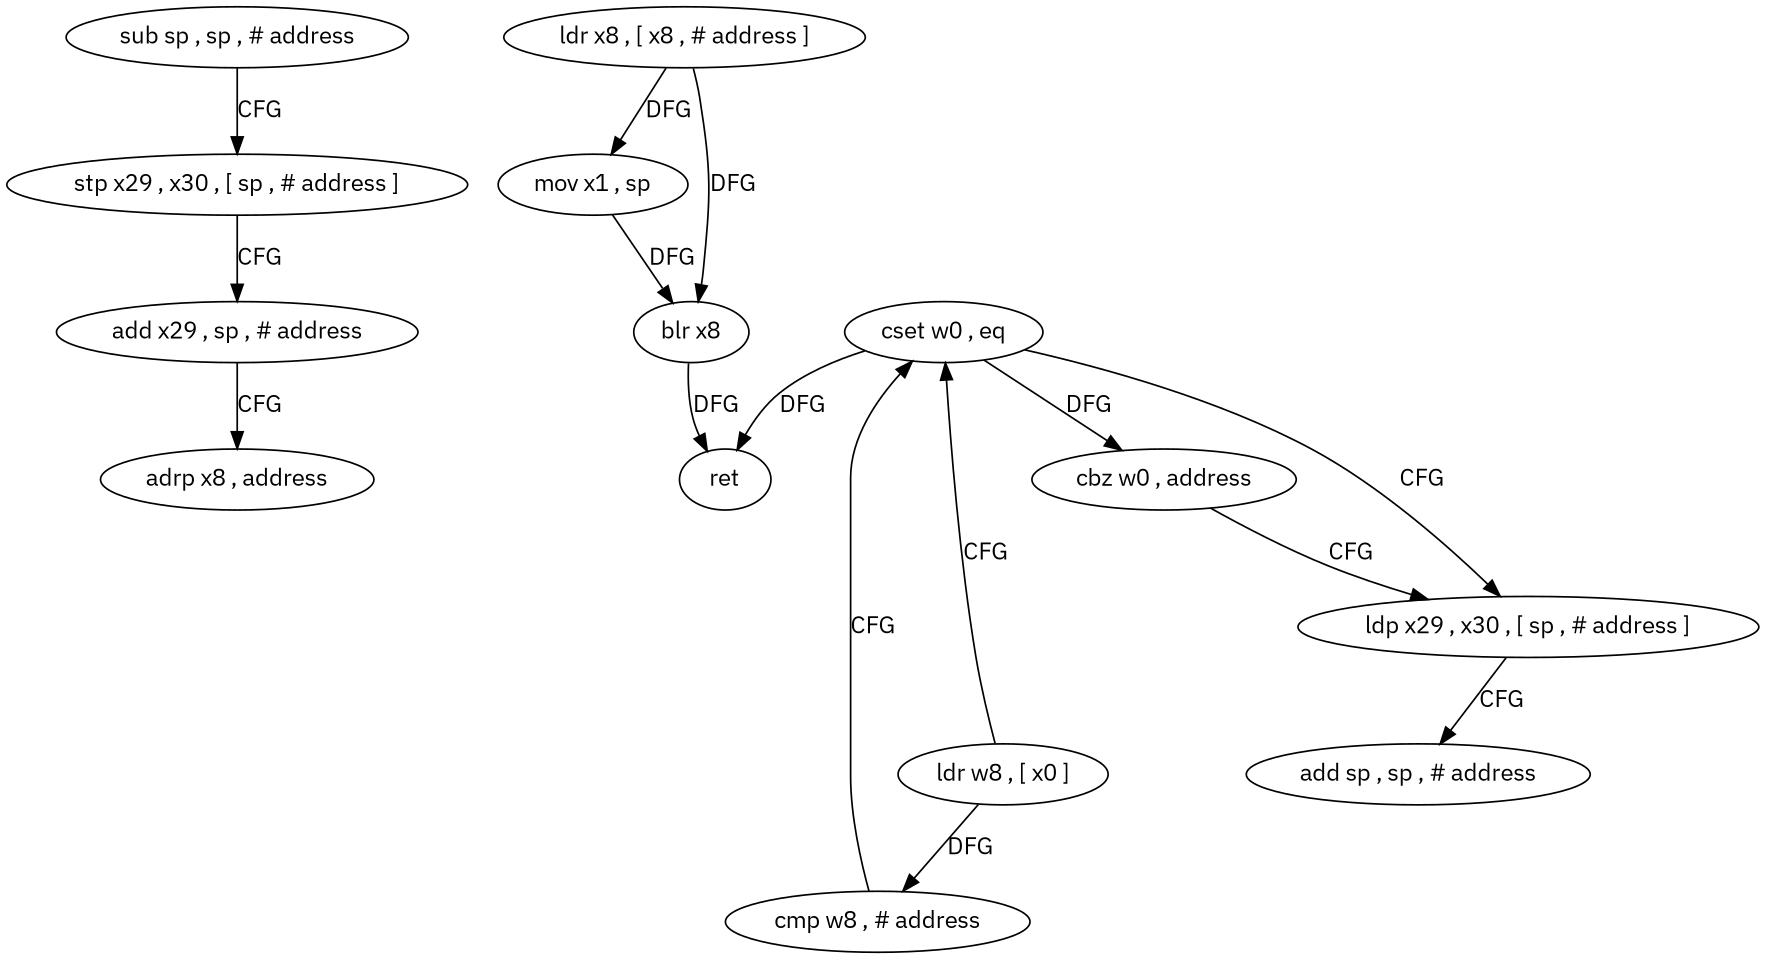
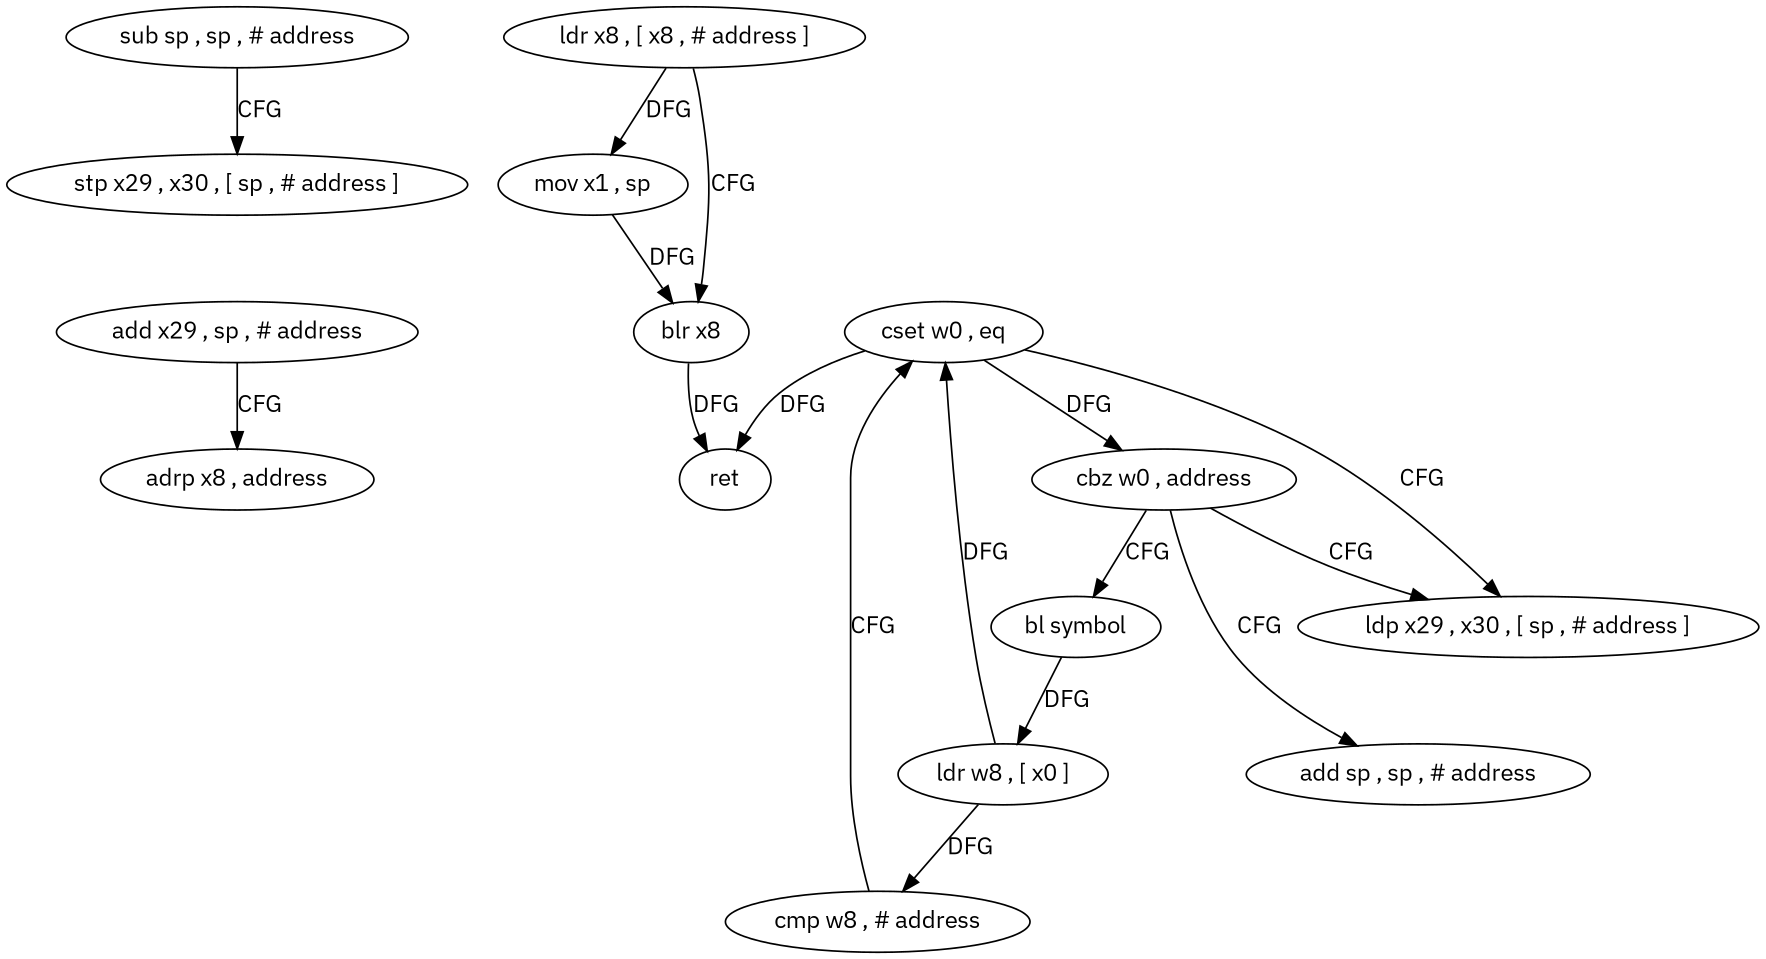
(734, 185) -> (734, 185)
(237, 250) -> none
(986, 553) -> (986, 553)
none -> (1076, 627)
(1478, 694) -> (1228, 645)
